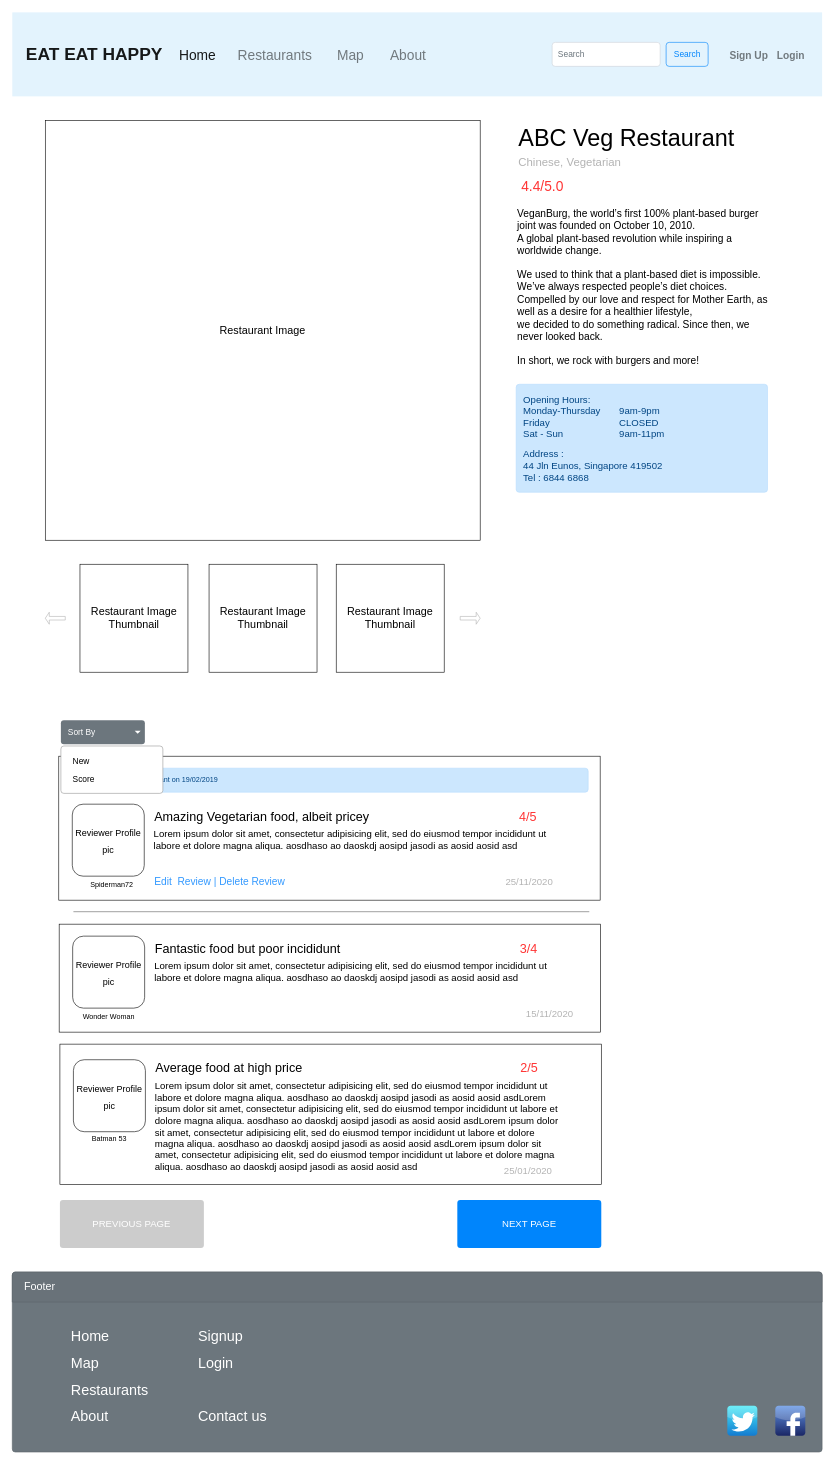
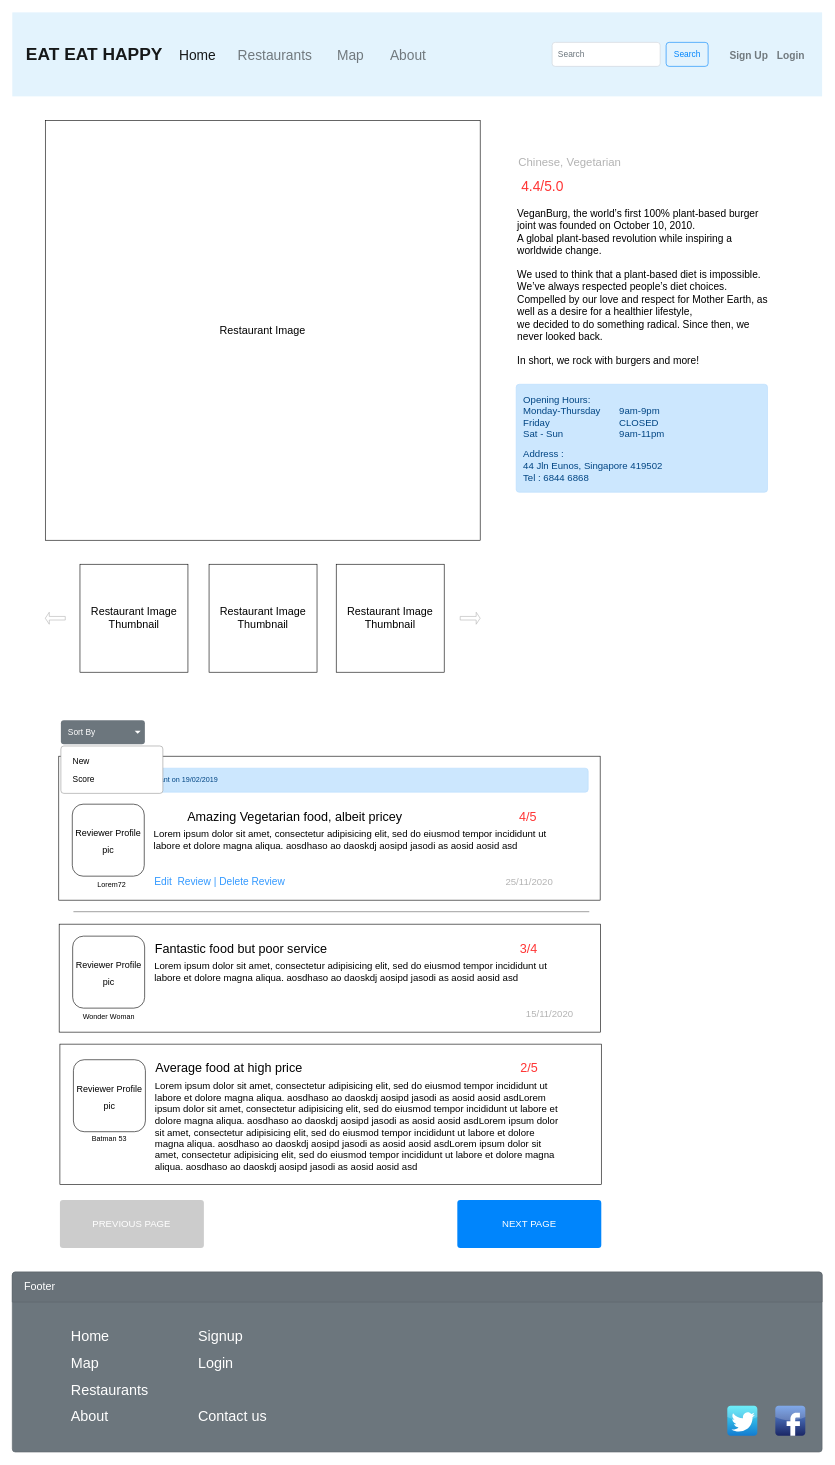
(645, 138) -> none
(285, 817) -> (318, 817)
(112, 885) -> (112, 885)
(262, 949) -> (255, 949)
(528, 1171) -> none
